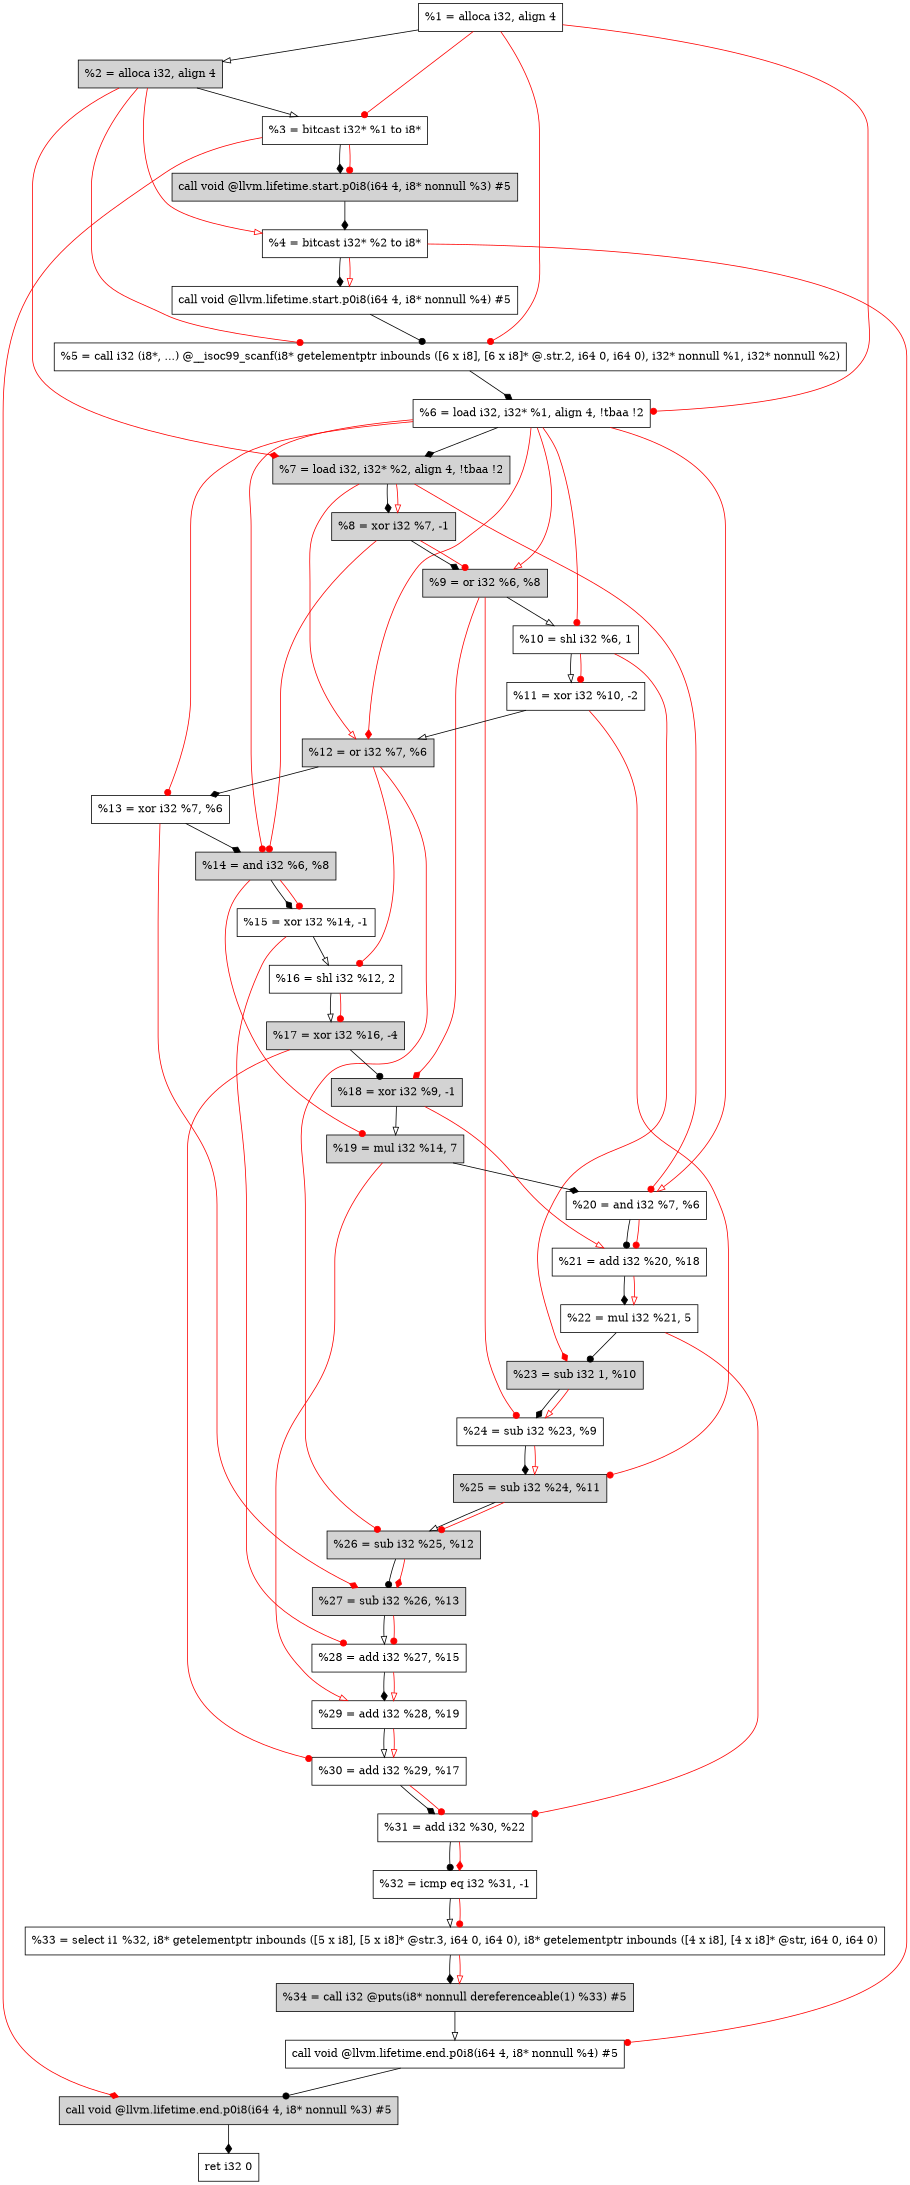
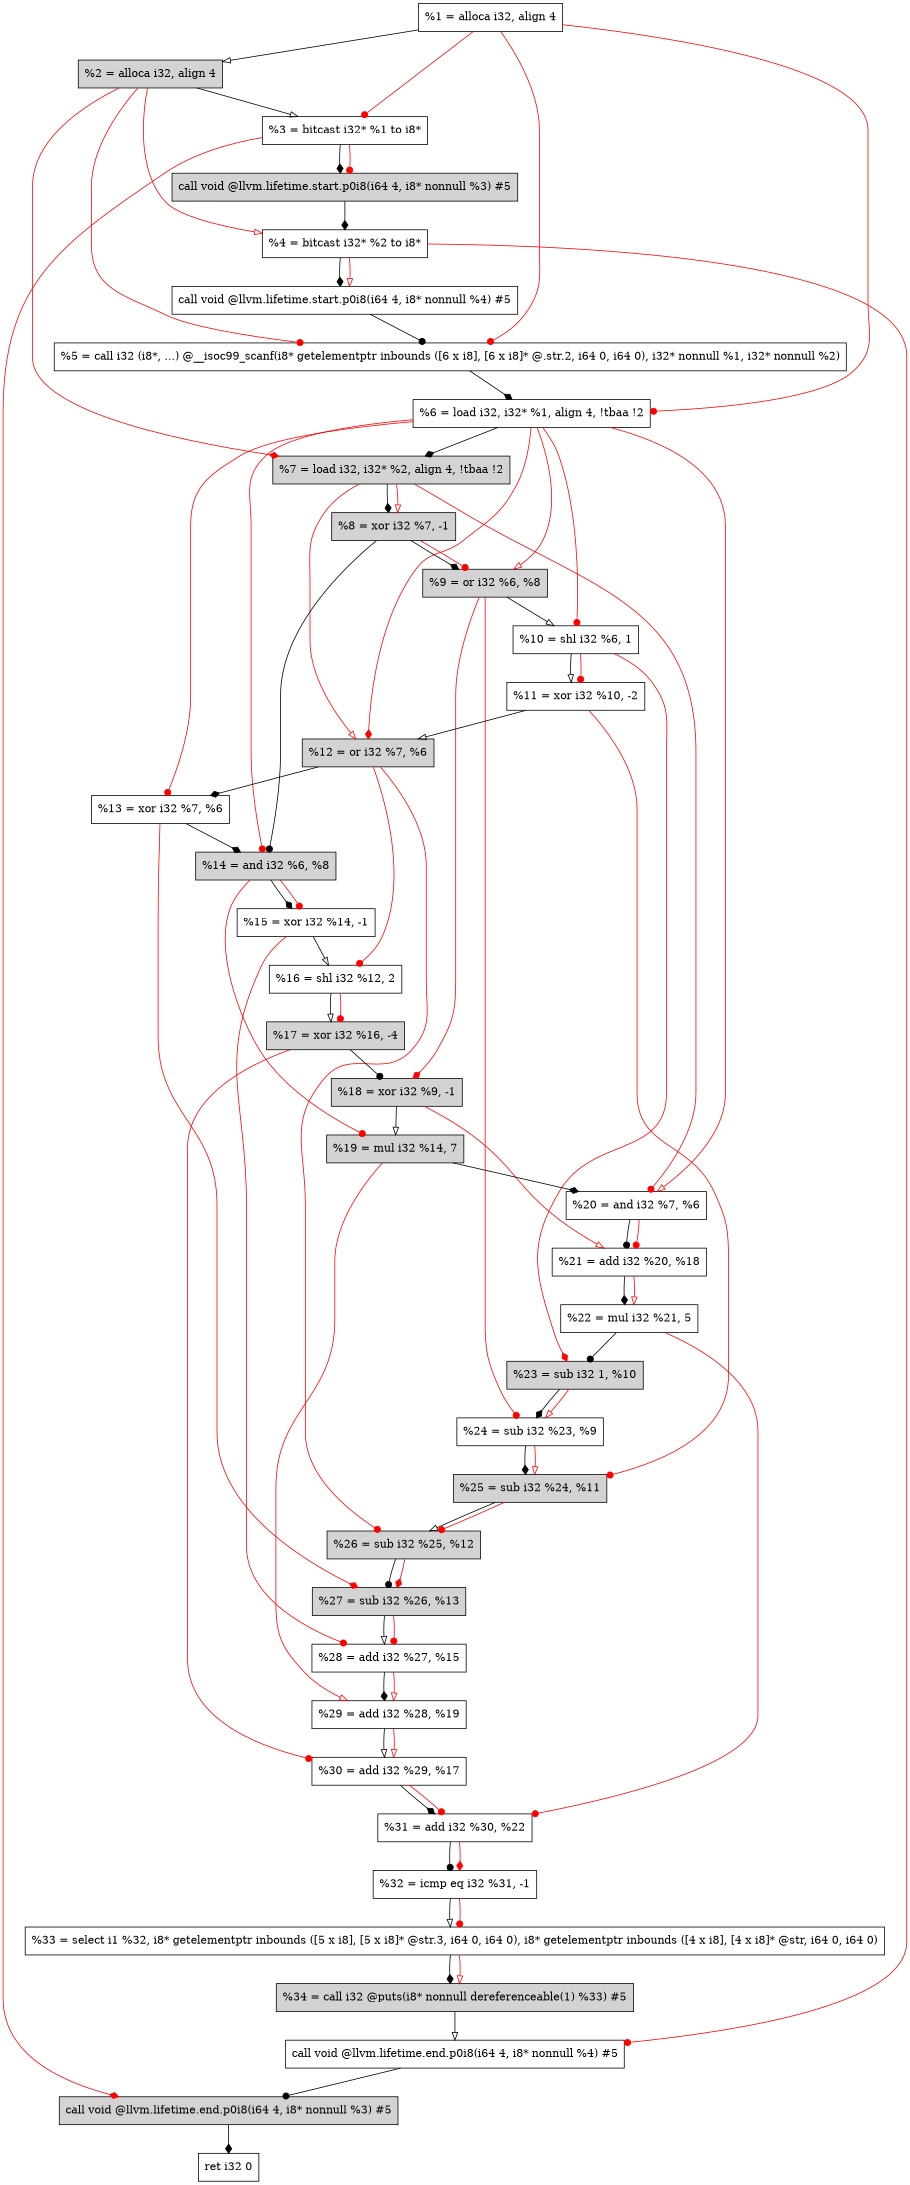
(283, 677) -> (283, 677)
